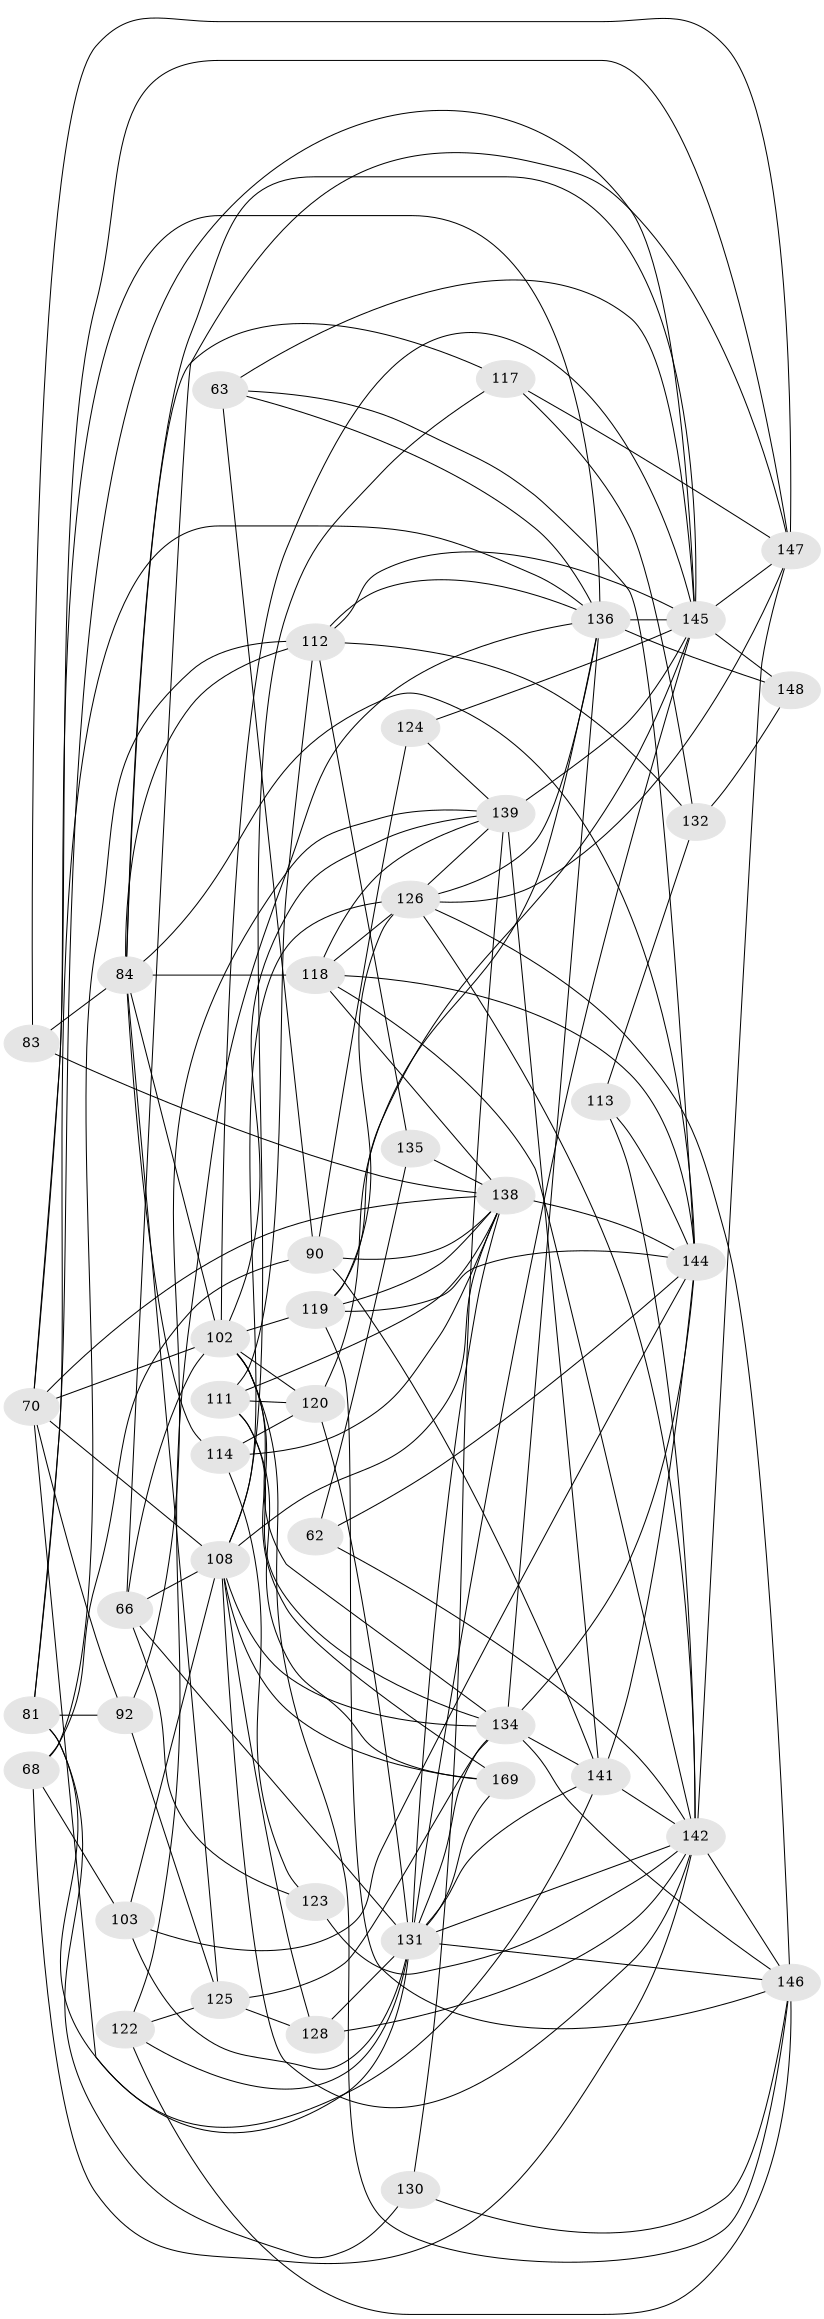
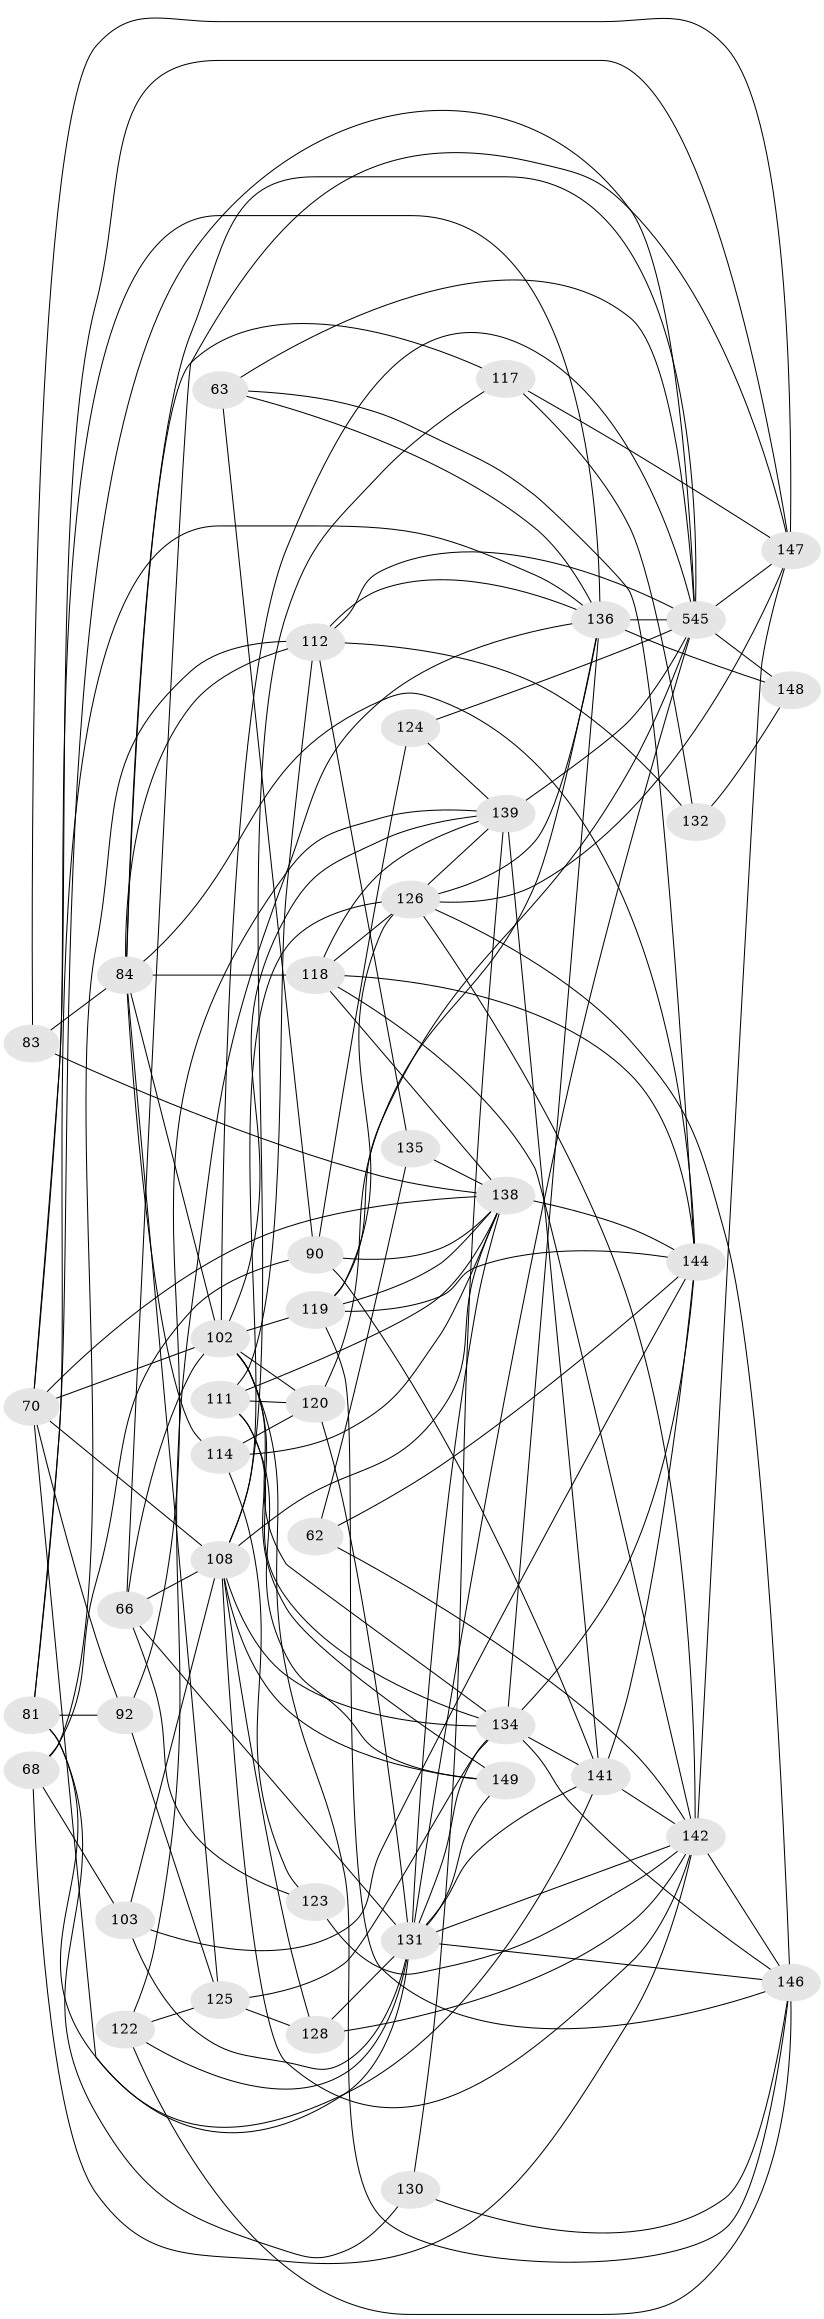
(696, 620) -> (696, 620)
(601, 1102) -> none
(506, 1781) -> (506, 1781)
